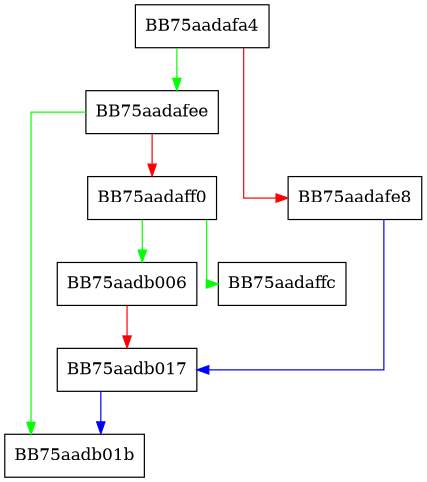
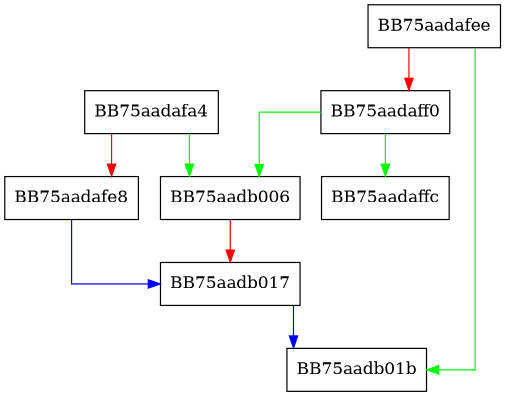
(177, 63) -> (189, 149)
